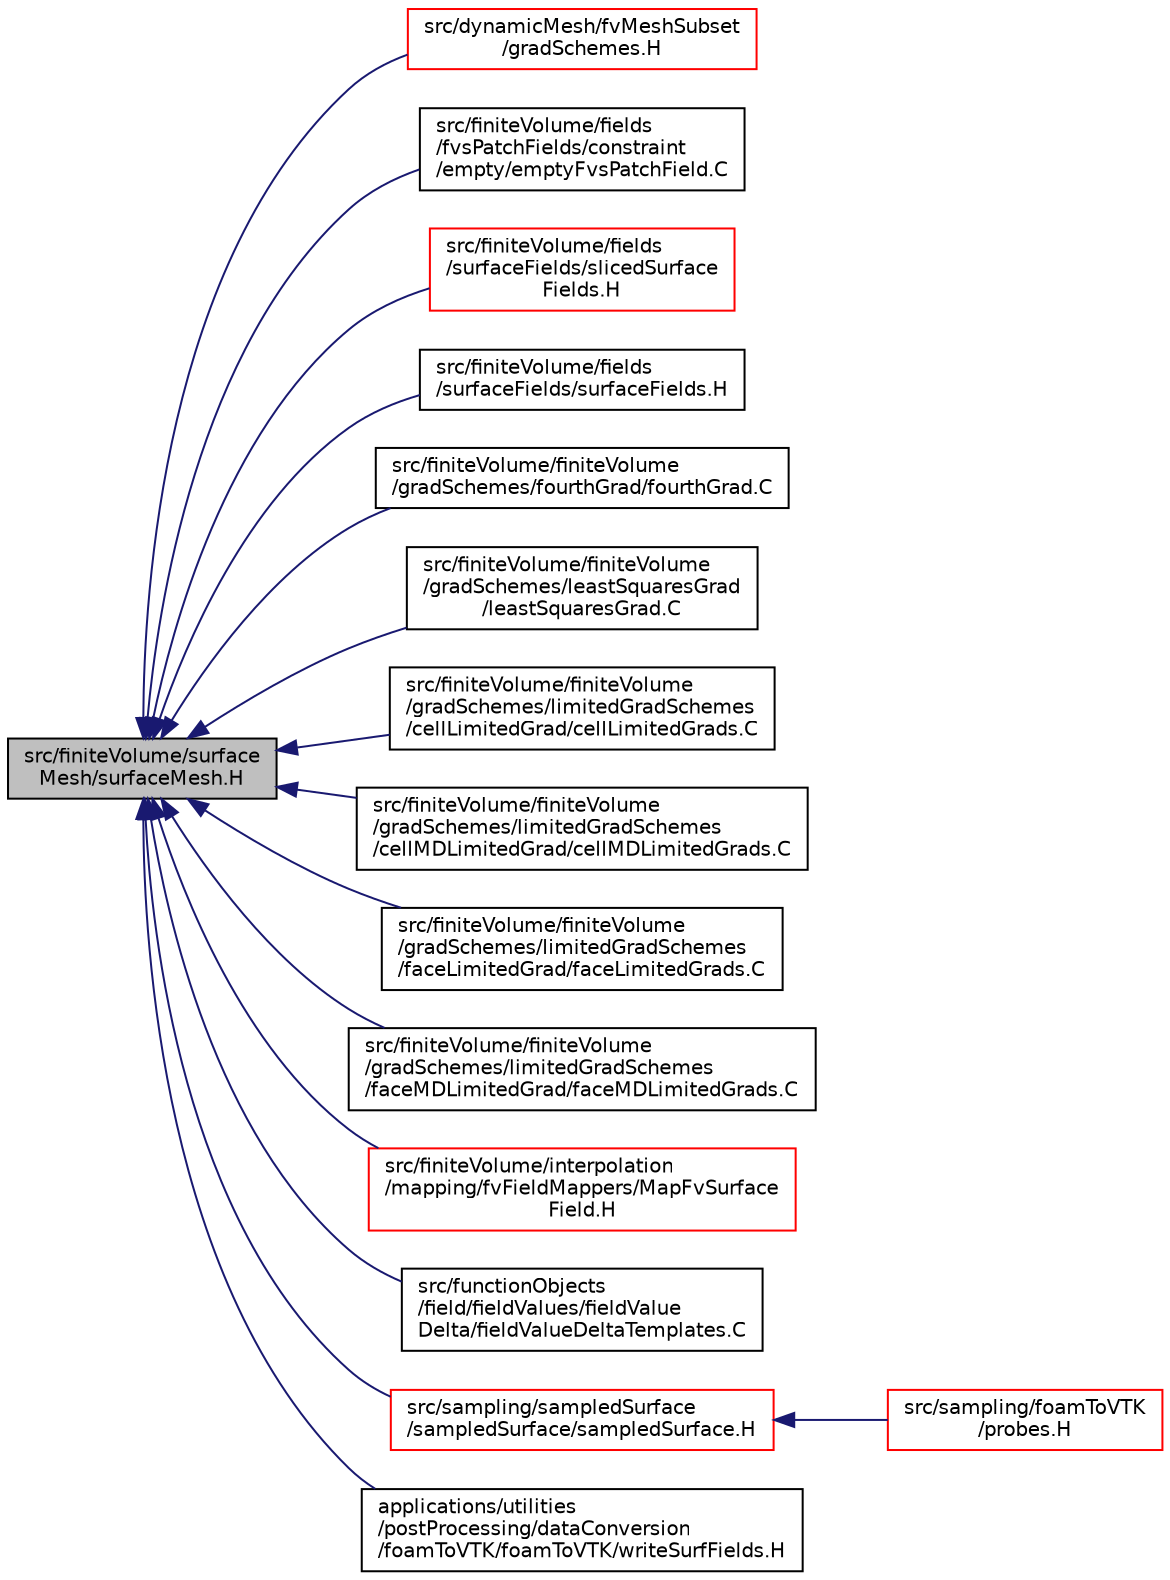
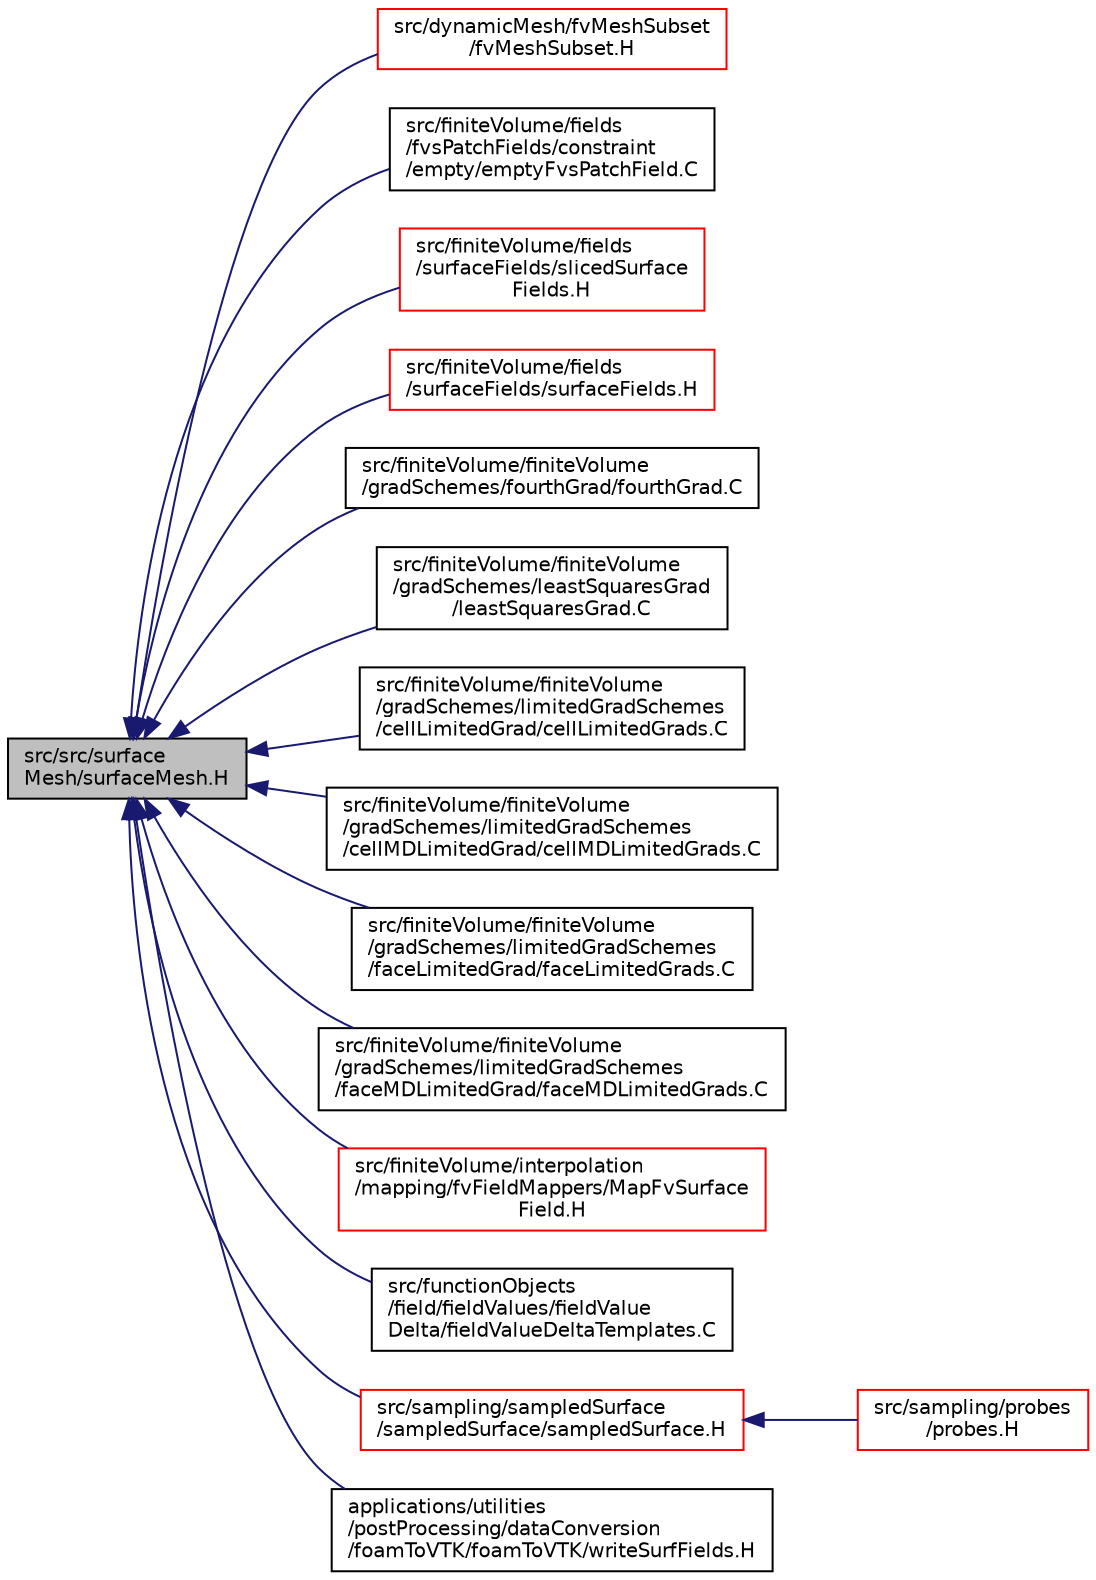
(582, 39) -> (552, 39)
(582, 380) -> (552, 380)
(142, 769) -> (127, 769)
(1025, 1420) -> (973, 1420)
